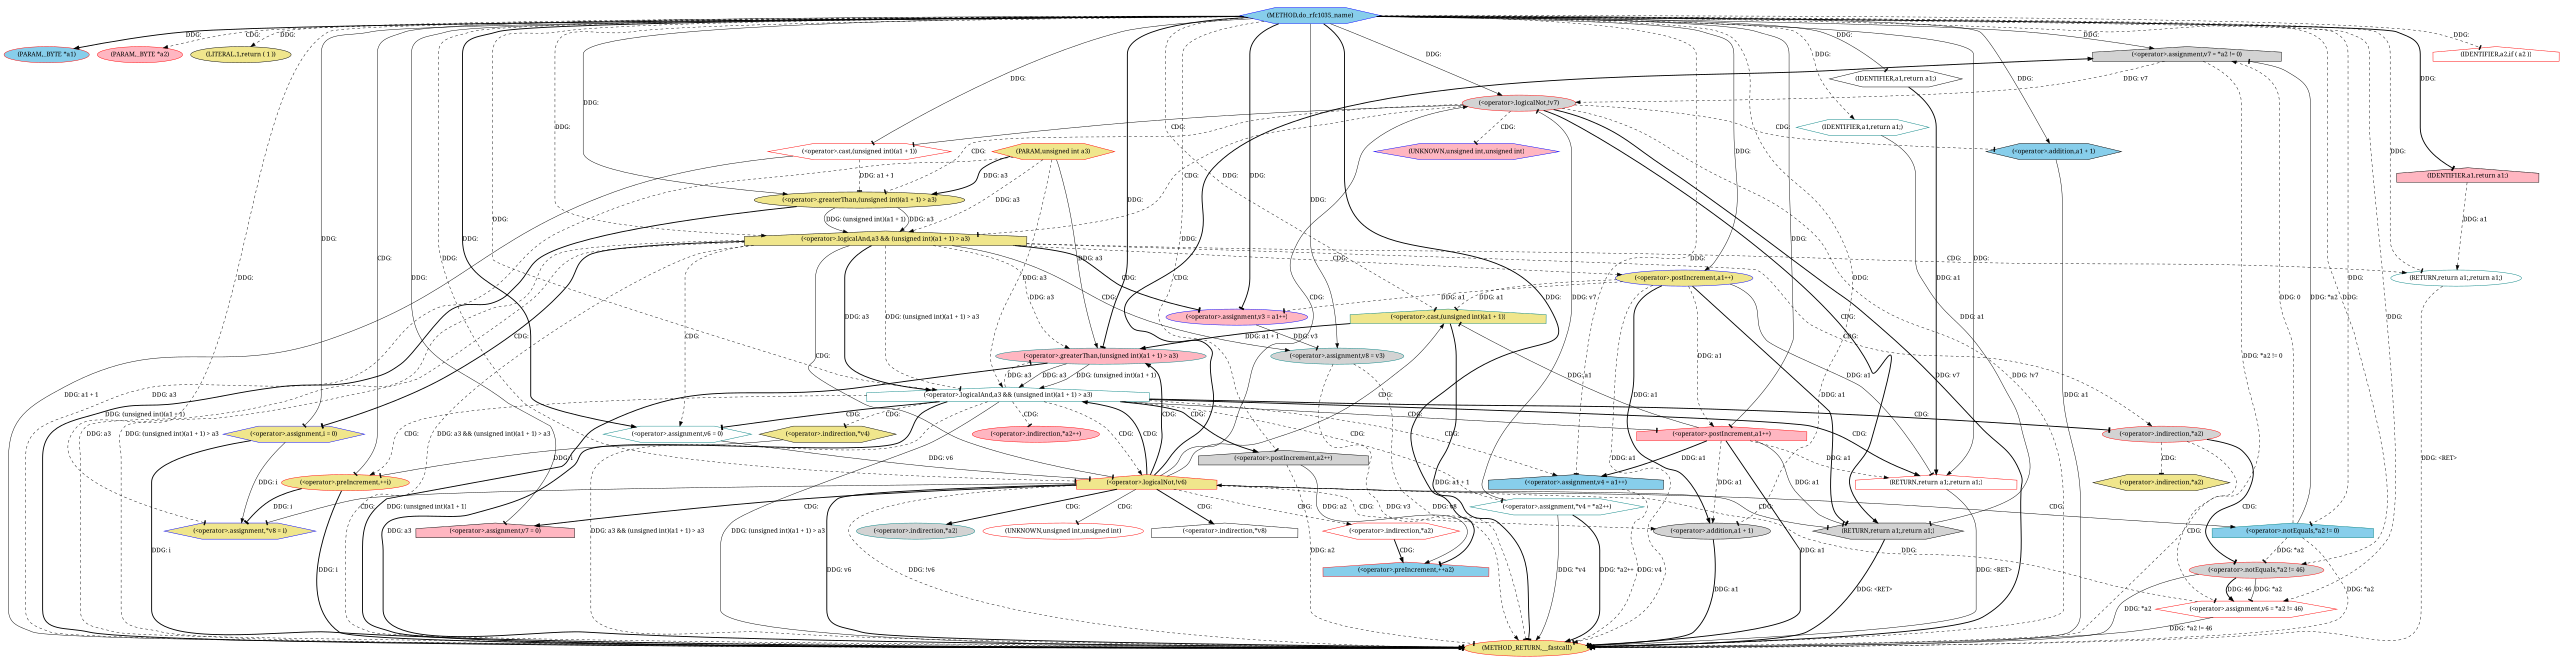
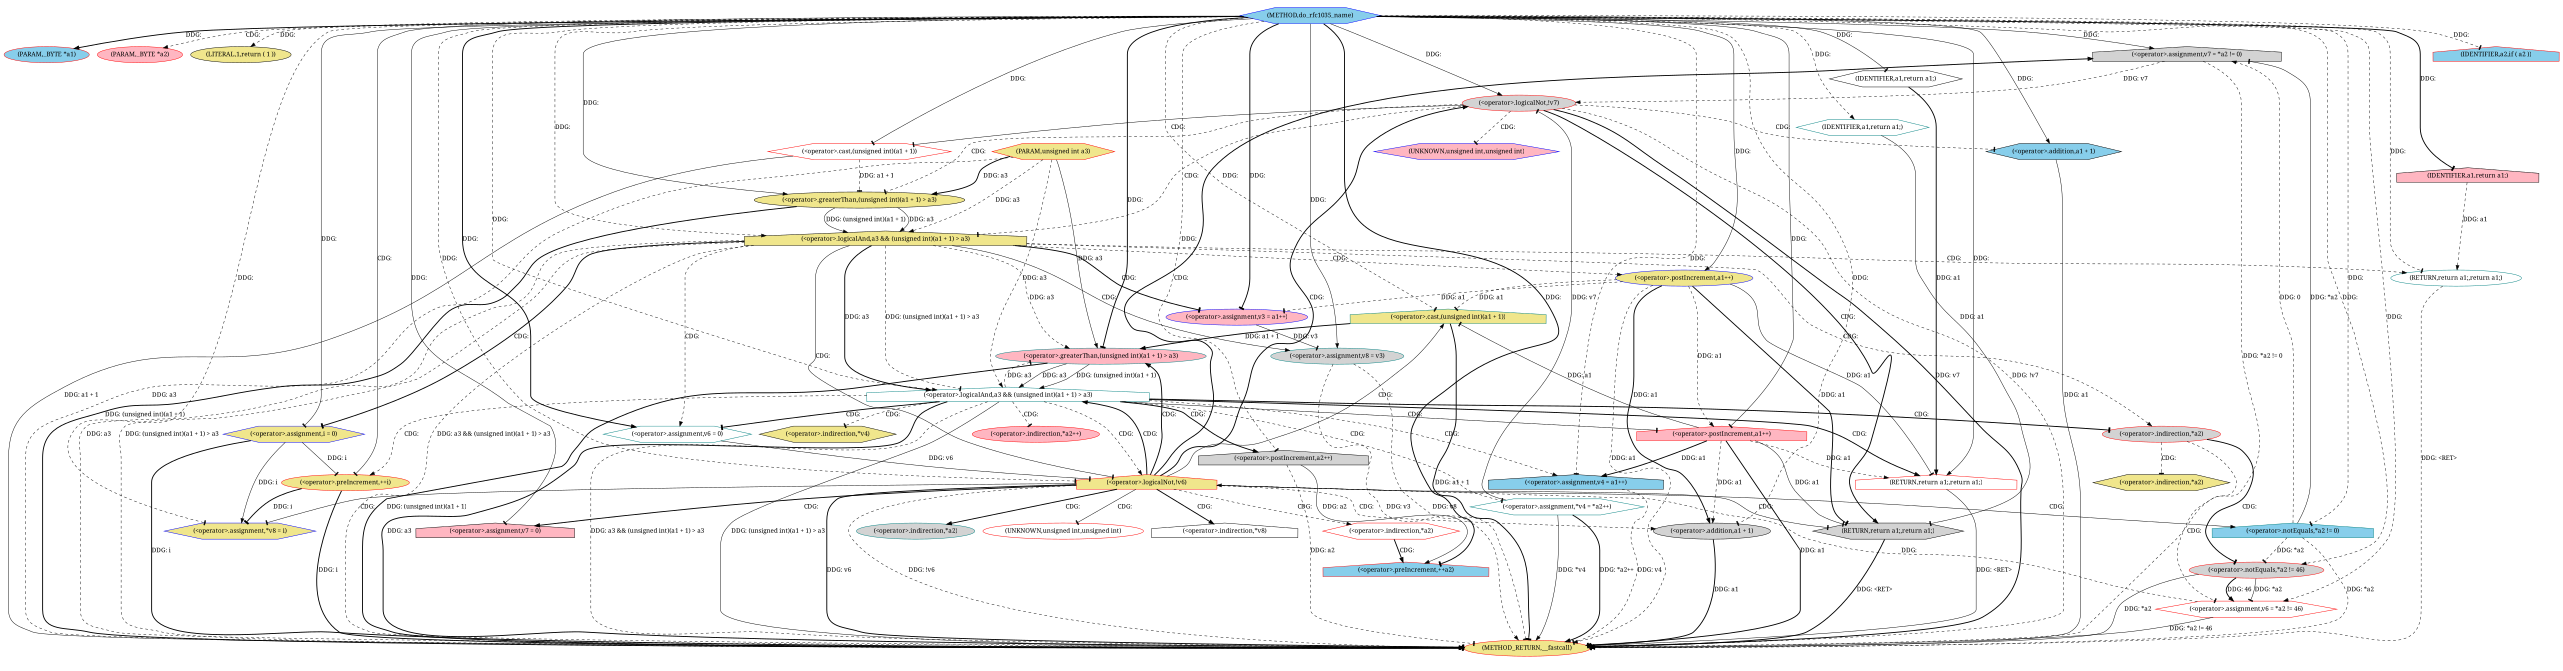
(2496, 55) -> (2496, 55)
(1300, 288) -> (1300, 288)
(582, 448) -> (319, 458)
